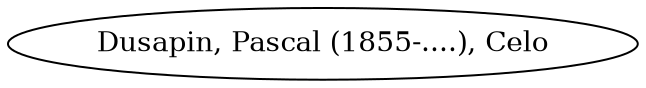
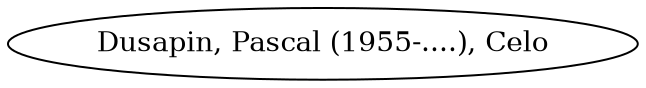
(323, 44) -> (323, 44)
